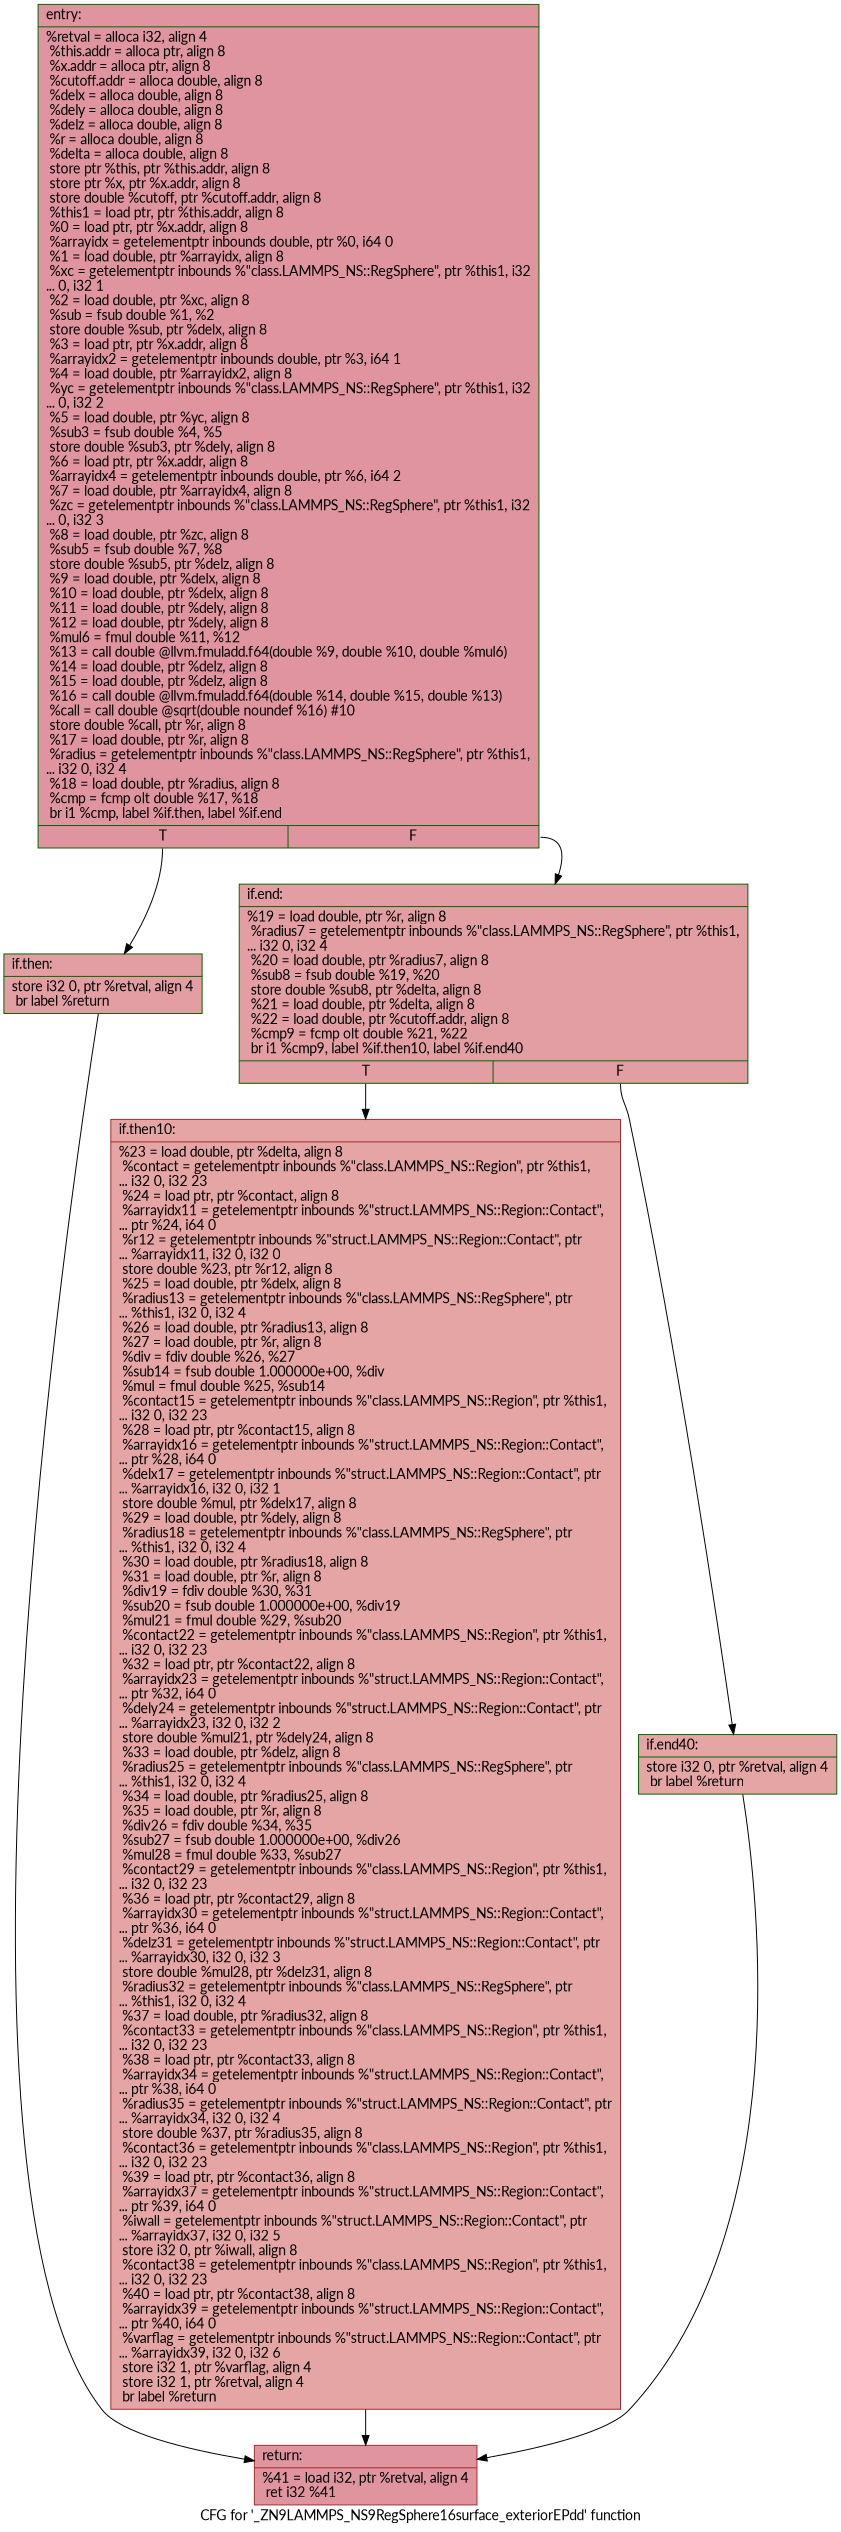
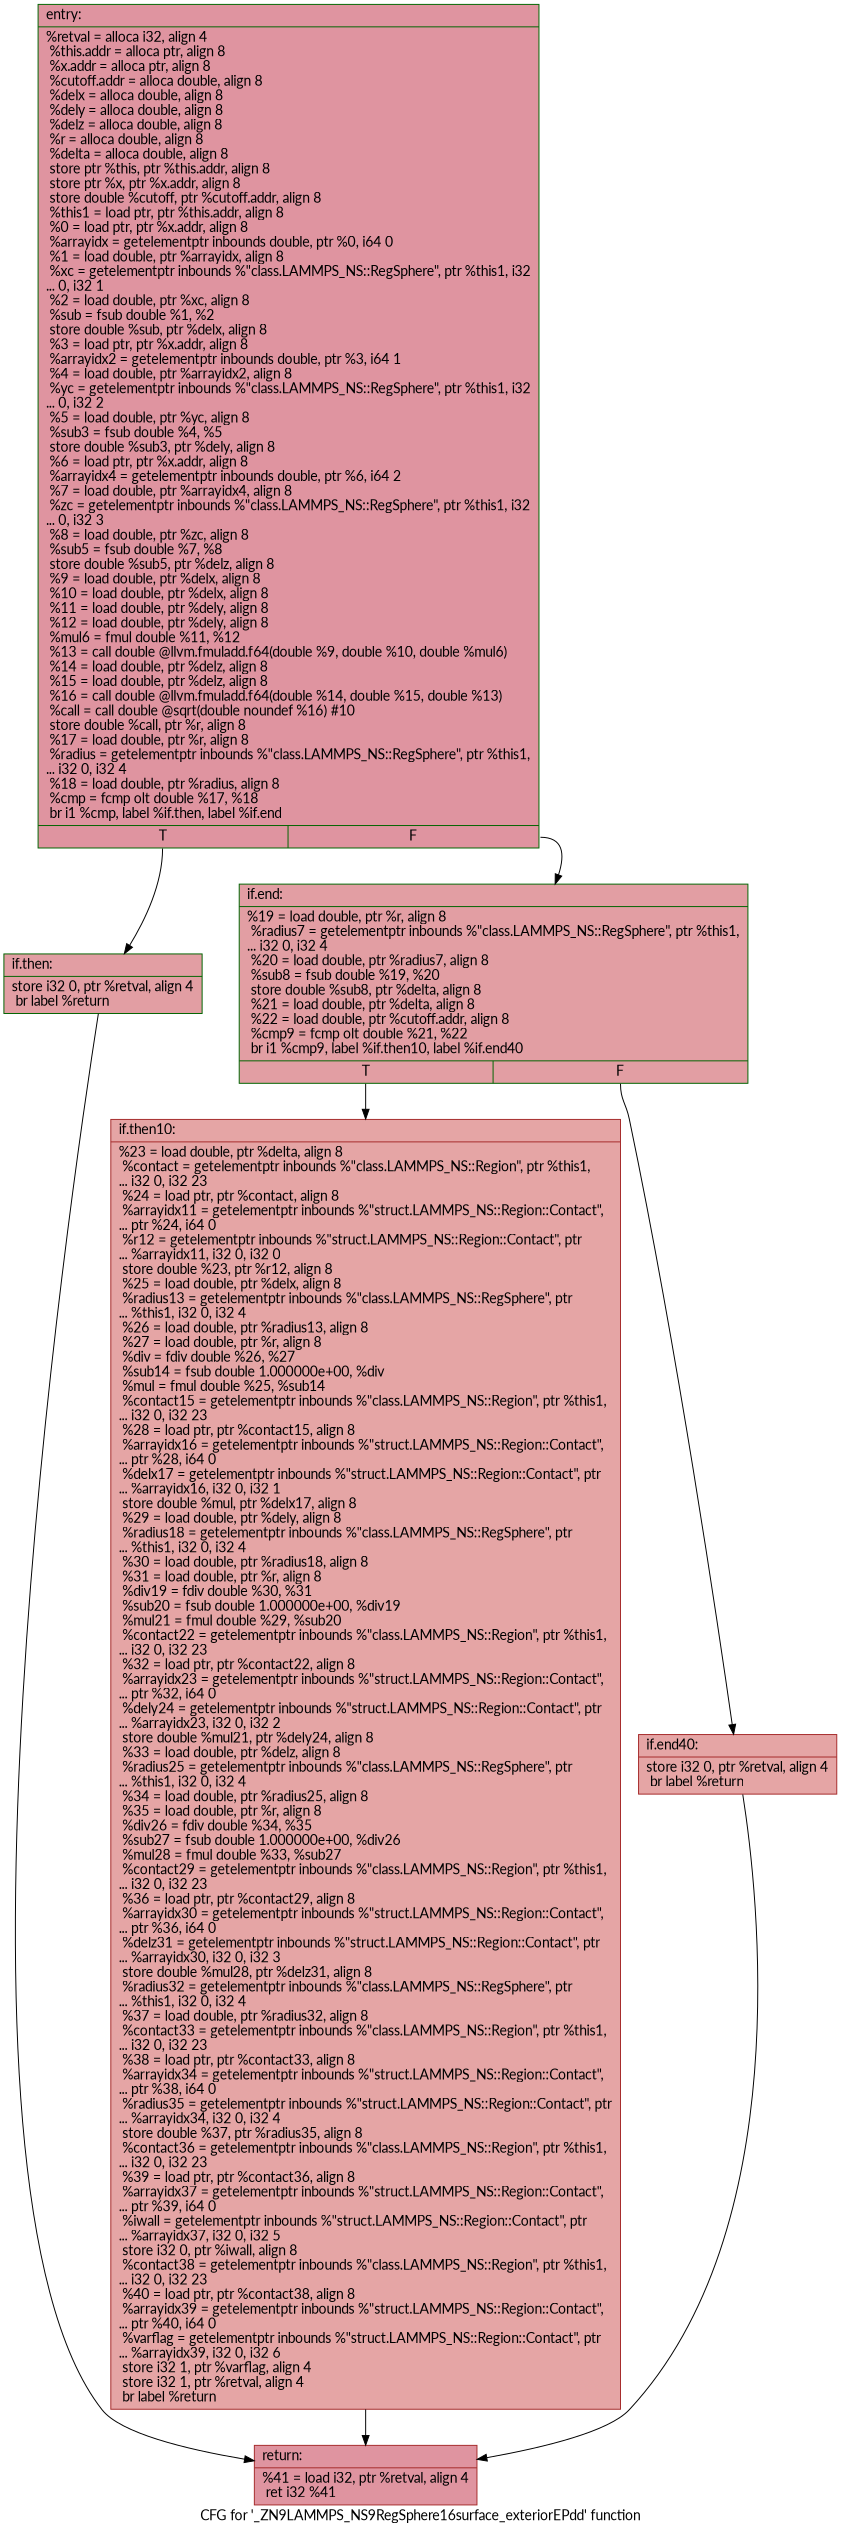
(738, 1764) -> (738, 1764)
